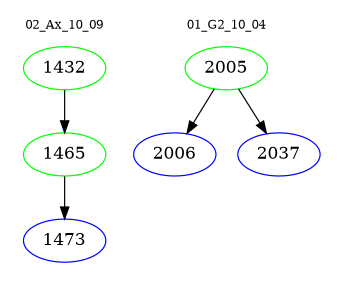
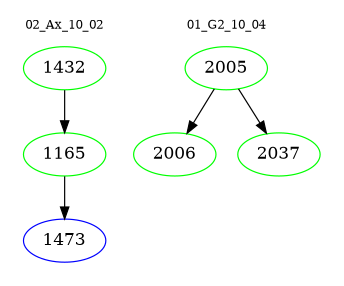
(65, 26) -> (65, 26)
(65, 154) -> (65, 154)
(175, 154) -> (175, 154)
(279, 154) -> (279, 154)
